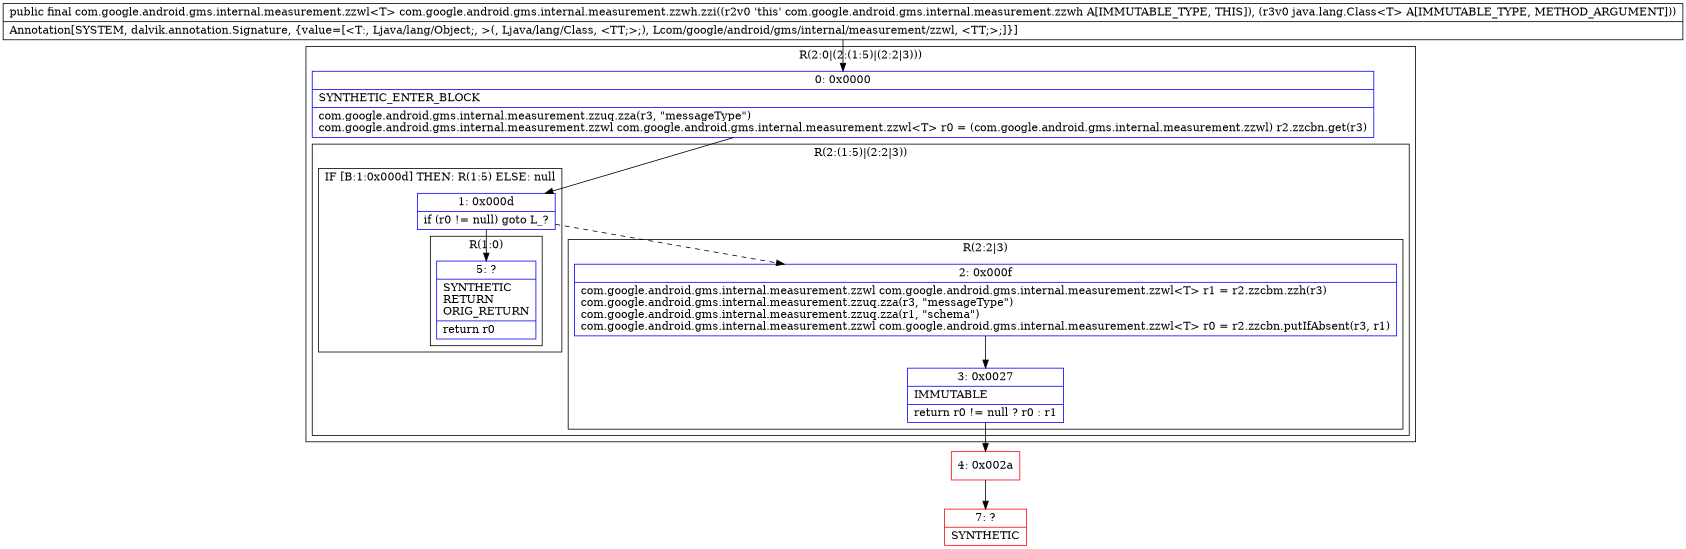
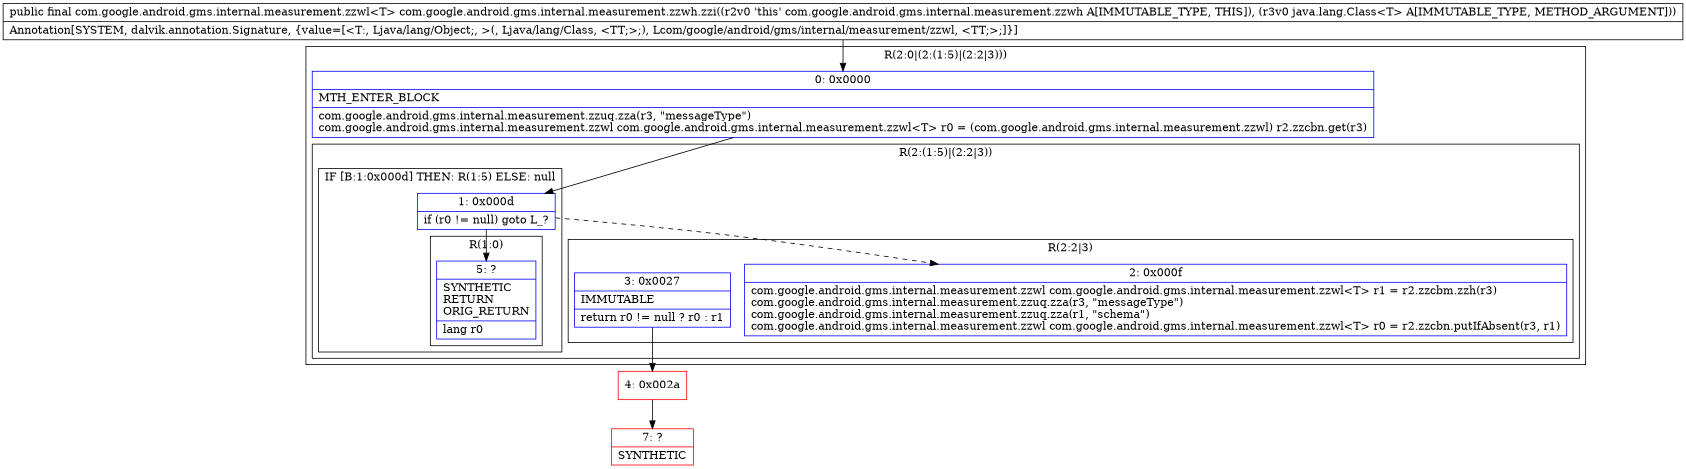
(399, 98) -> (379, 98)
(469, 330) -> (463, 330)
(986, 348) -> none
